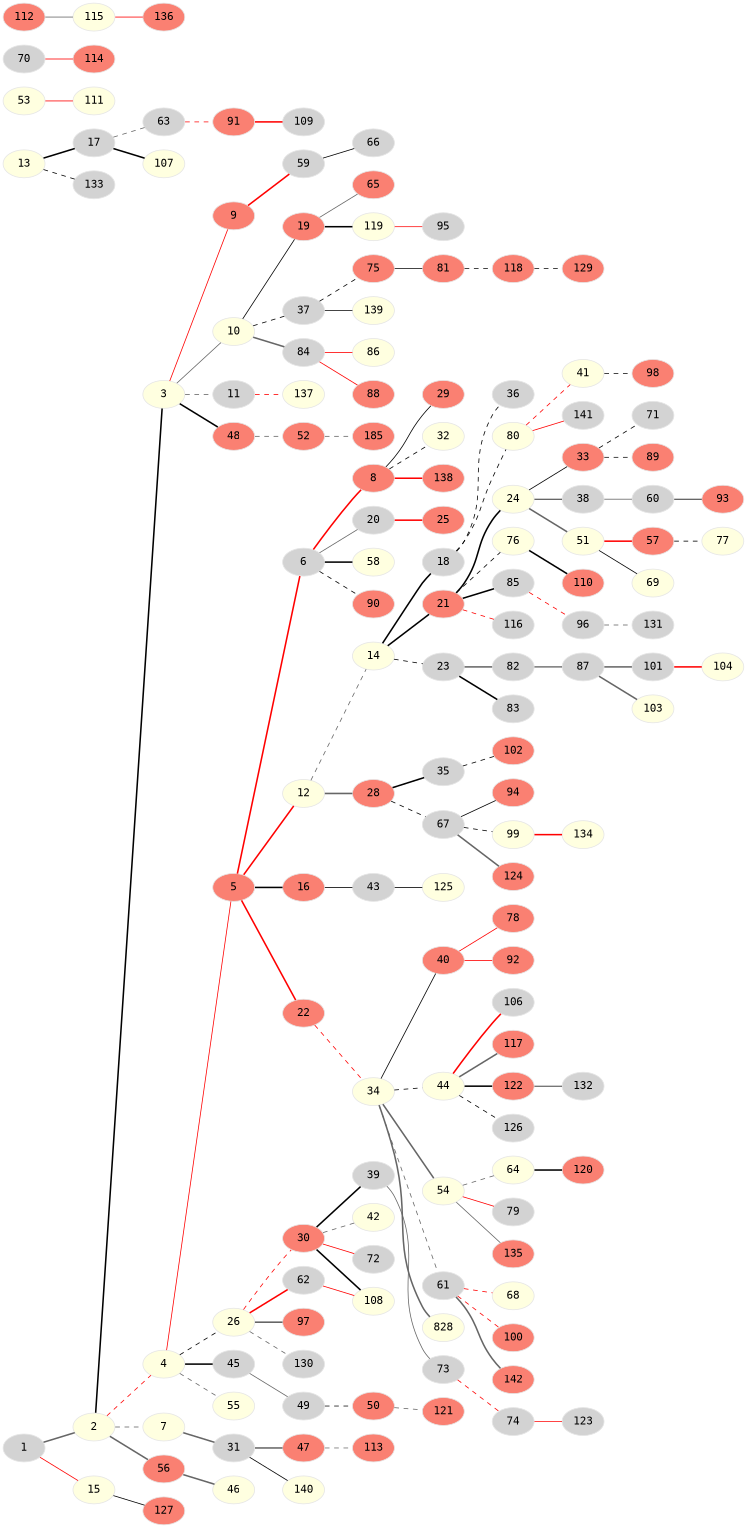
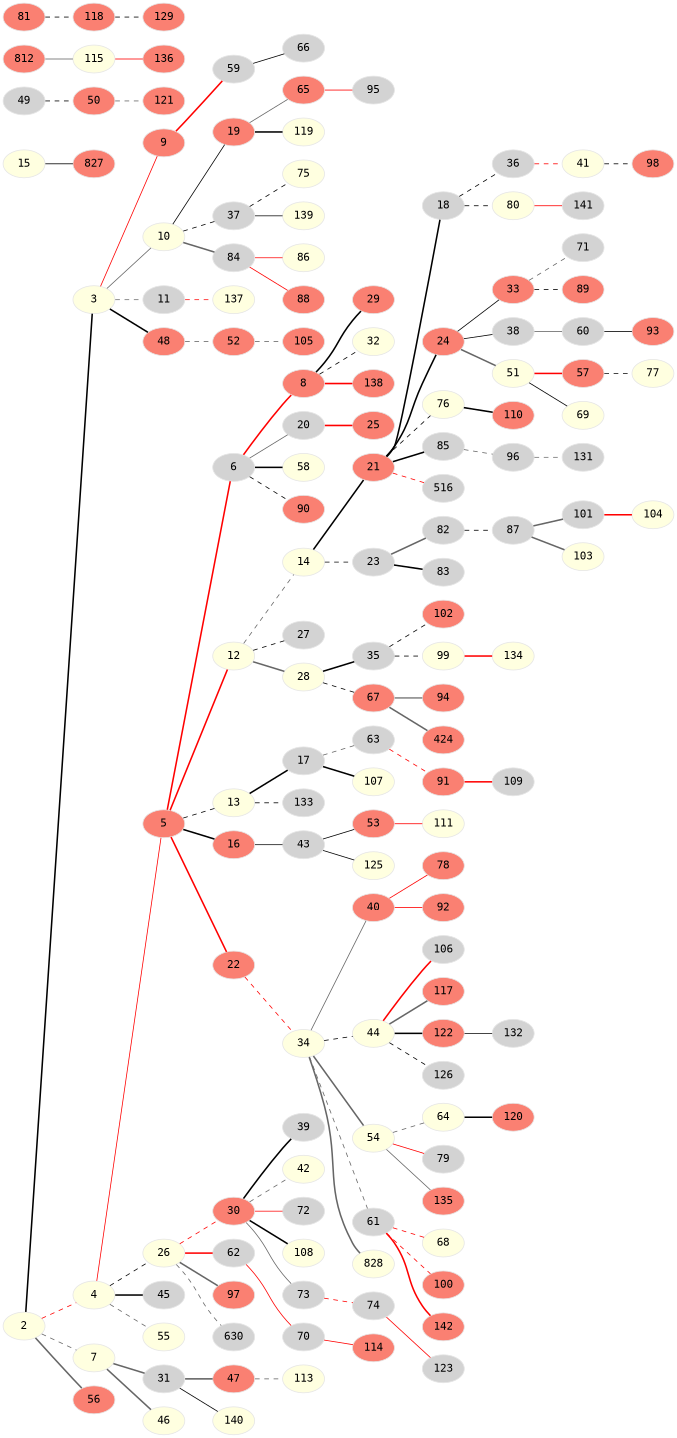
(24, 17) -> (24, 59)
(24, 101) -> (373, 824)
(409, 227) -> (339, 90)
(373, 269) -> (304, 174)
(409, 269) -> none
(548, 405) -> (548, 164)
(373, 436) -> (304, 342)
(408, 436) -> (339, 342)
(618, 436) -> (548, 269)
(513, 499) -> (443, 342)
(548, 604) -> (478, 452)
(406, 608) -> (417, 340)
(513, 625) -> (443, 488)
none -> (304, 635)
(548, 667) -> (478, 530)
(373, 793) -> (304, 677)
none -> (199, 813)
(443, 825) -> (373, 698)
(478, 830) -> (409, 656)
none -> (339, 834)
(513, 877) -> (443, 740)
(408, 1026) -> (339, 975)
(408, 1286) -> (269, 1253)
(339, 1291) -> (269, 1295)
(478, 1333) -> (408, 1274)
(304, 1364) -> (234, 1337)
(269, 1385) -> none
(24, 1448) -> none
(373, 1448) -> (304, 1379)
(199, 1479) -> (129, 1389)
(164, 1511) -> (94, 164)
